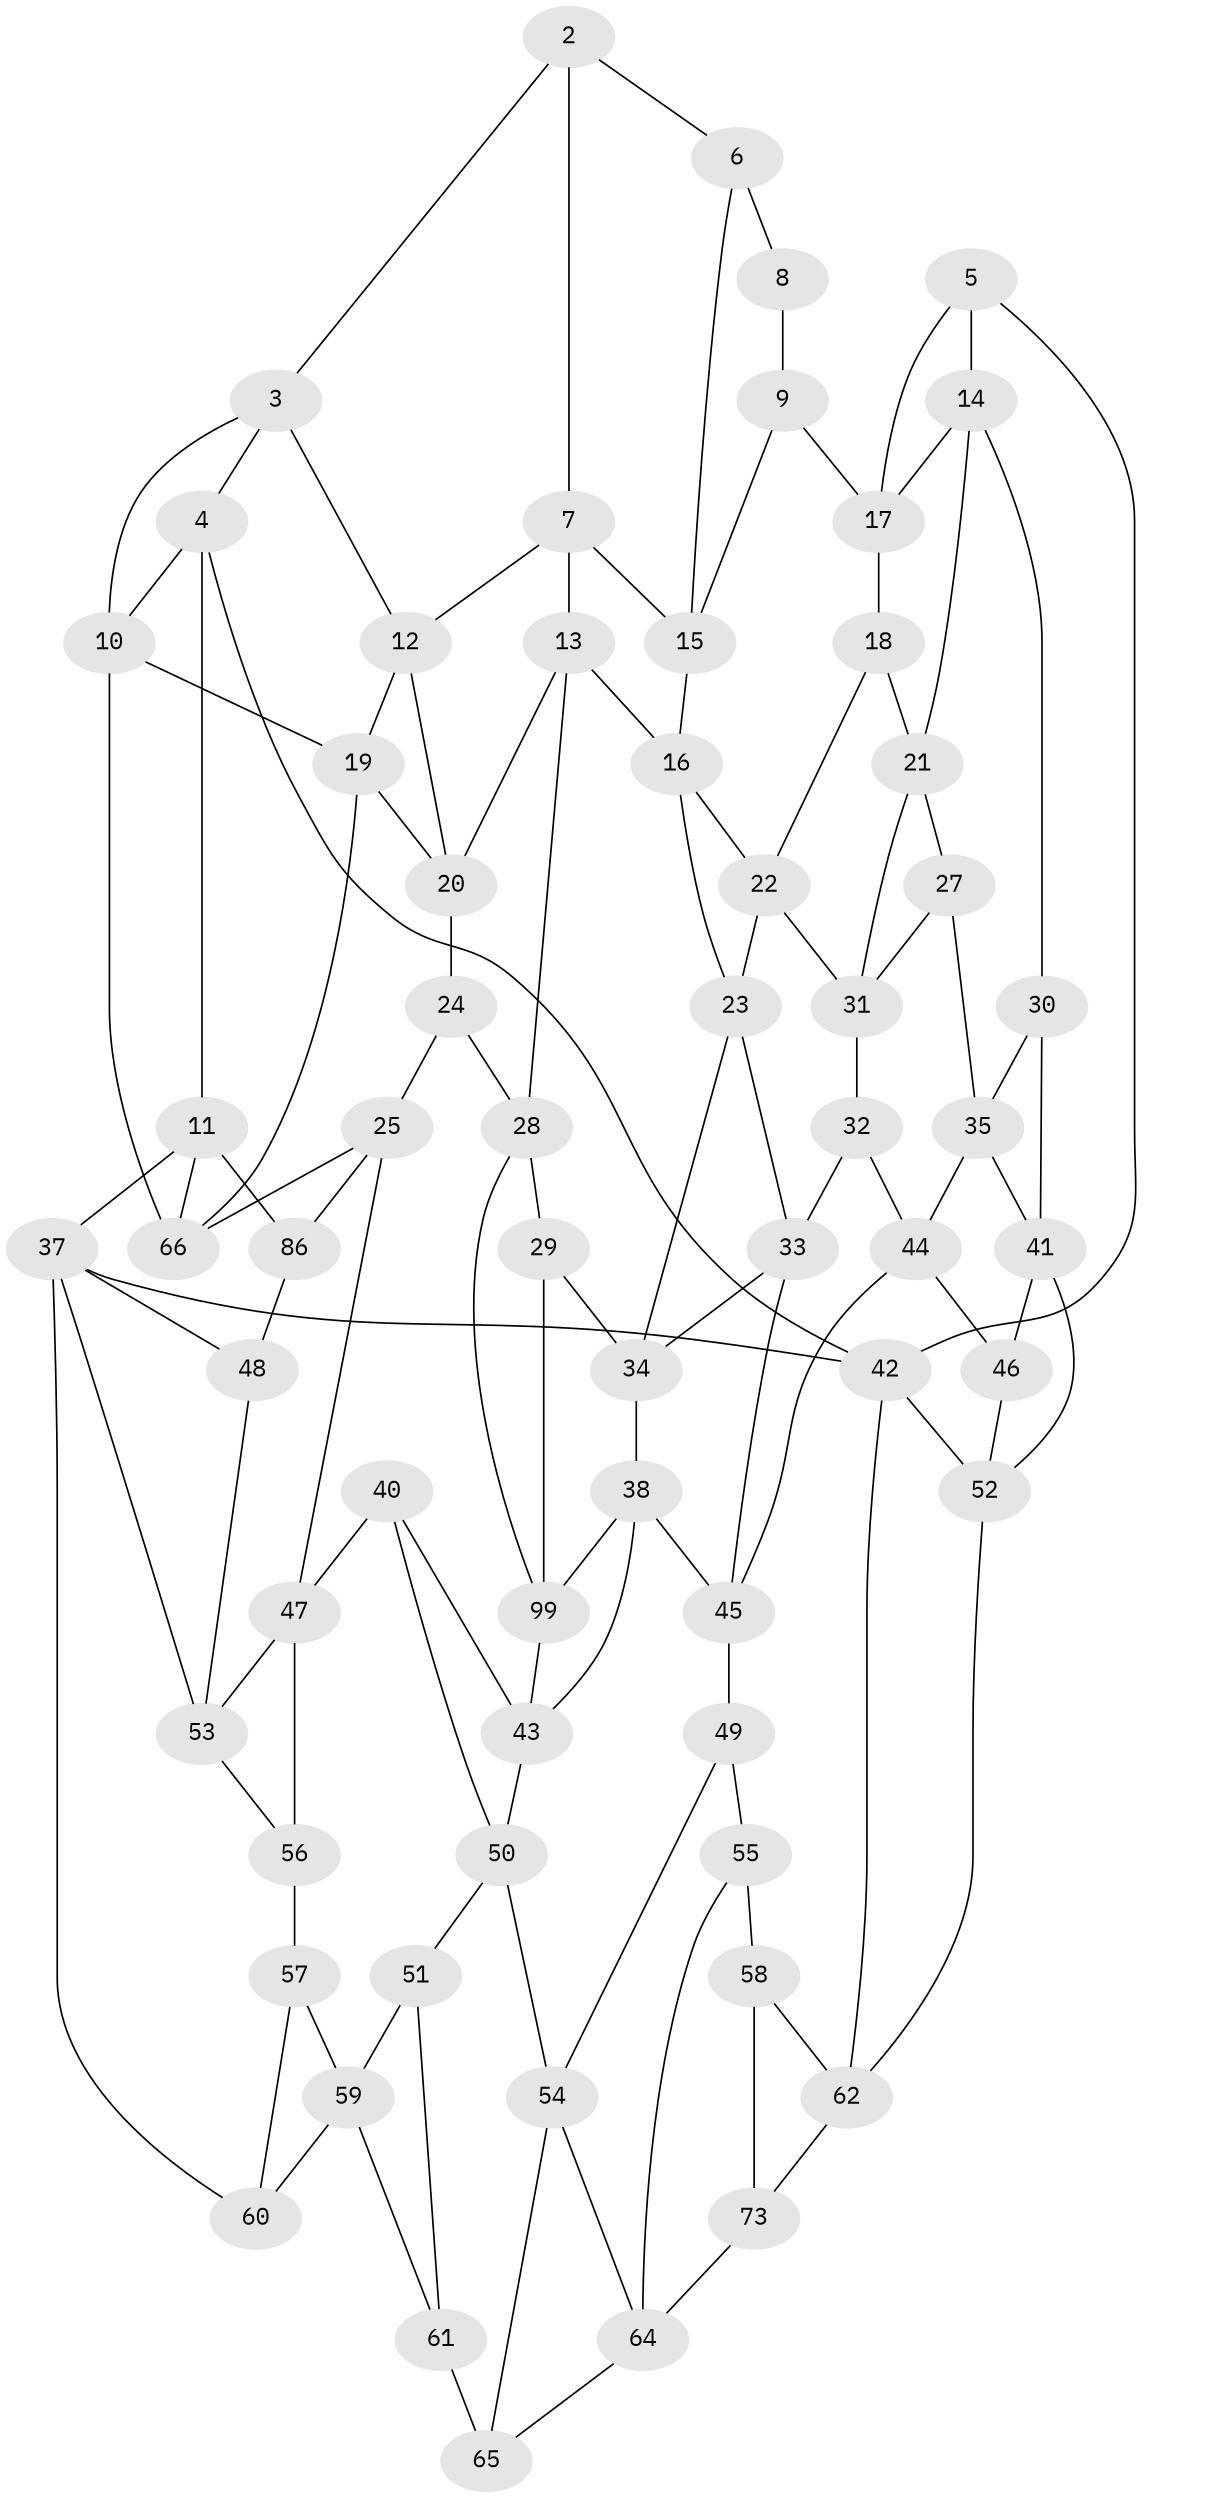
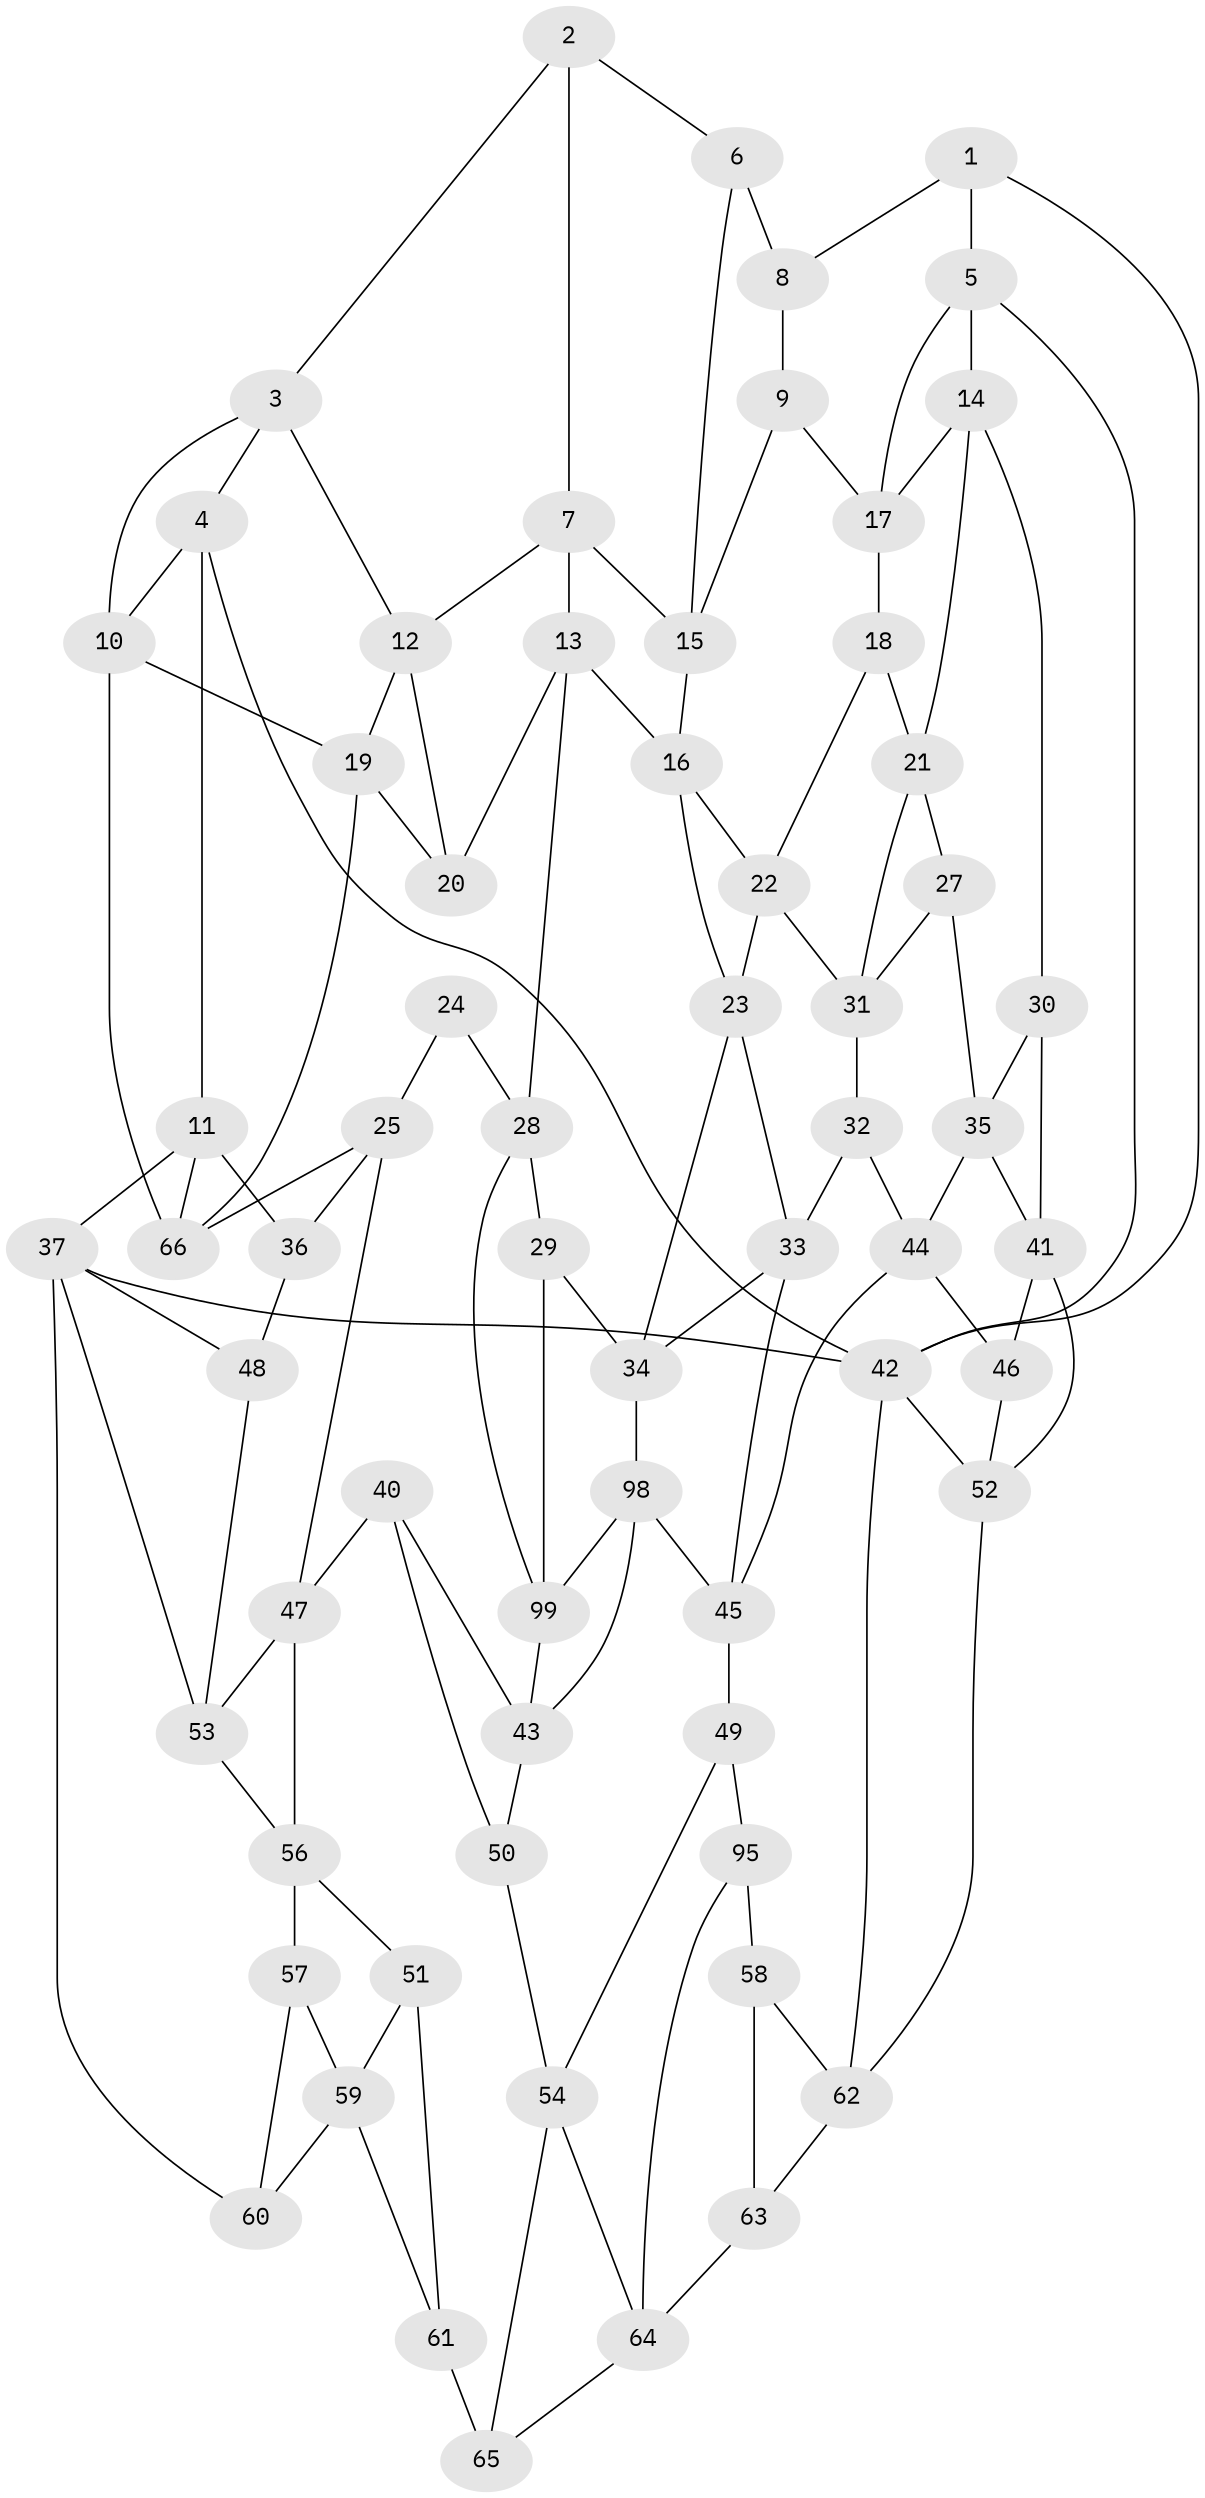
none -> (971, 158)
(451, 957) -> none
(295, 1249) -> (295, 1249)
(636, 1491) -> (636, 1491)
(746, 1855) -> (746, 1855)
(459, 1916) -> (355, 1915)
(754, 2219) -> (754, 2219)
